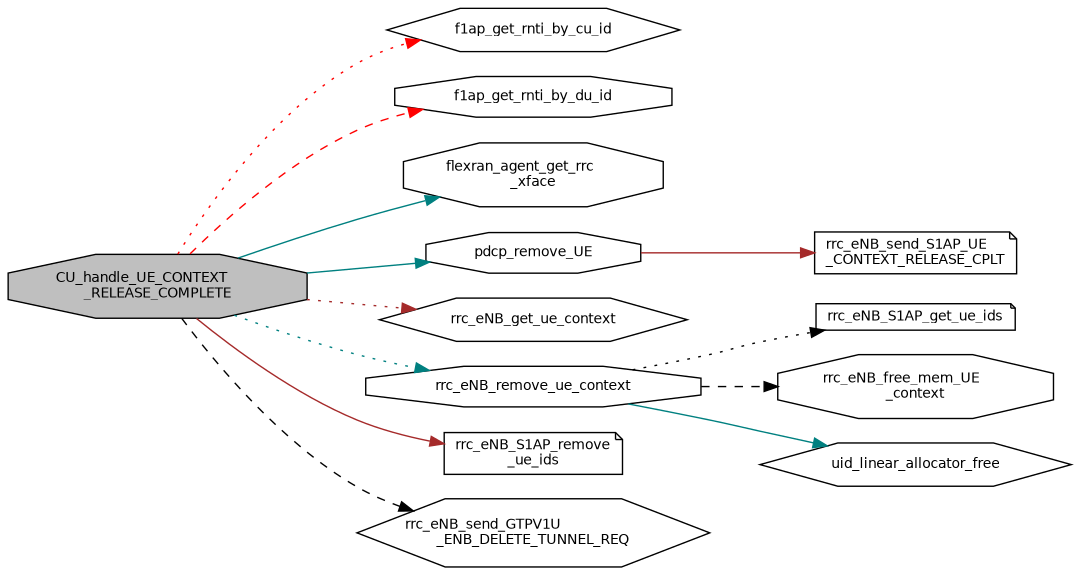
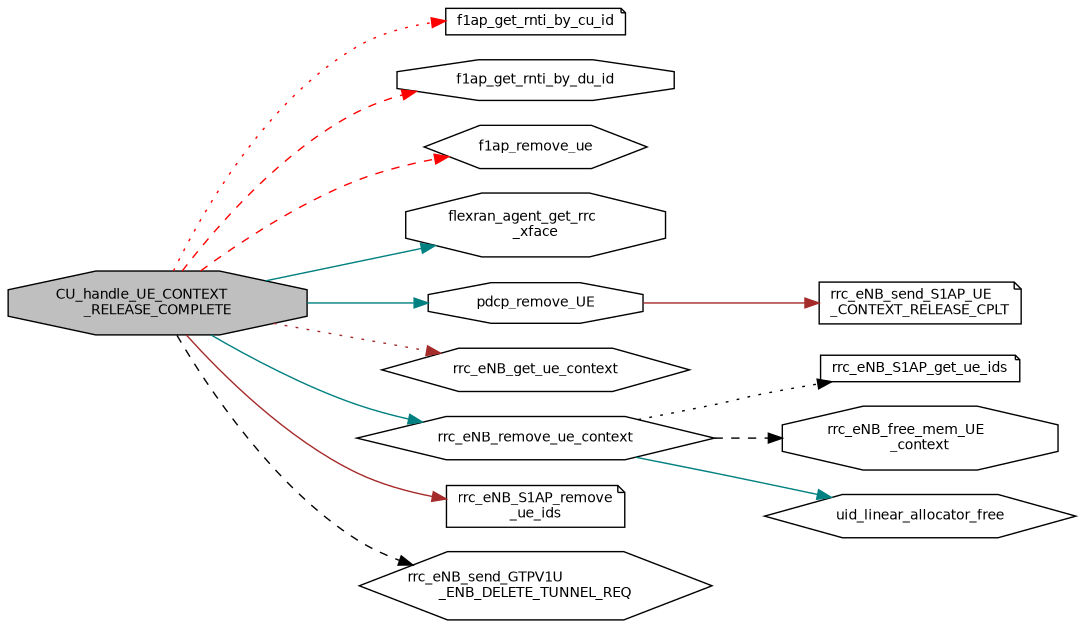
(533, 30) -> (536, 22)
none -> (536, 147)
(324, 345) -> (307, 384)
(533, 387) -> (536, 438)
